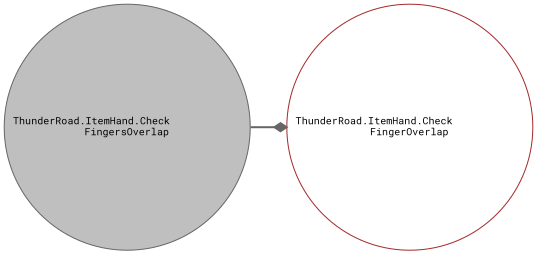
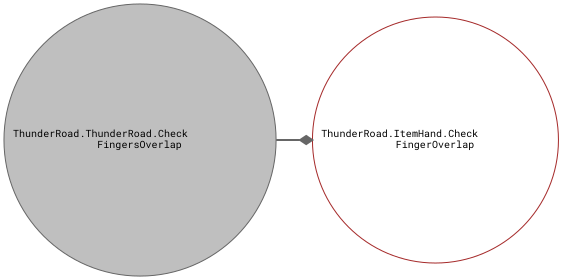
(127, 127) -> (140, 140)
